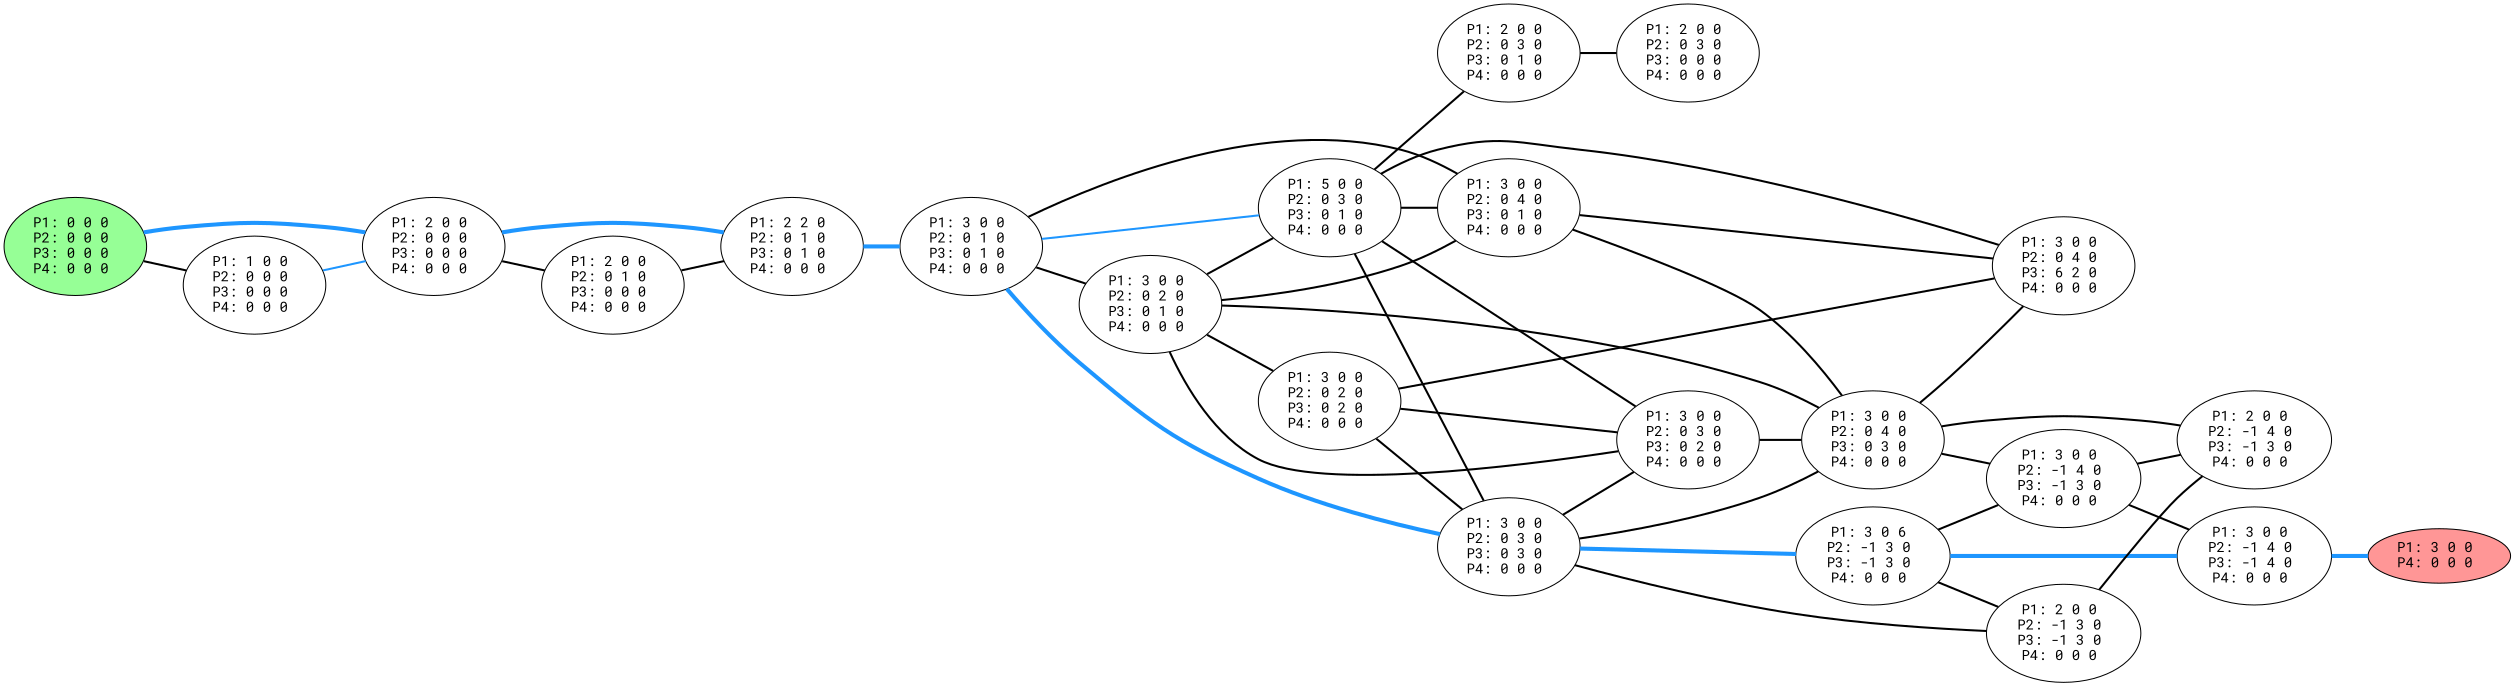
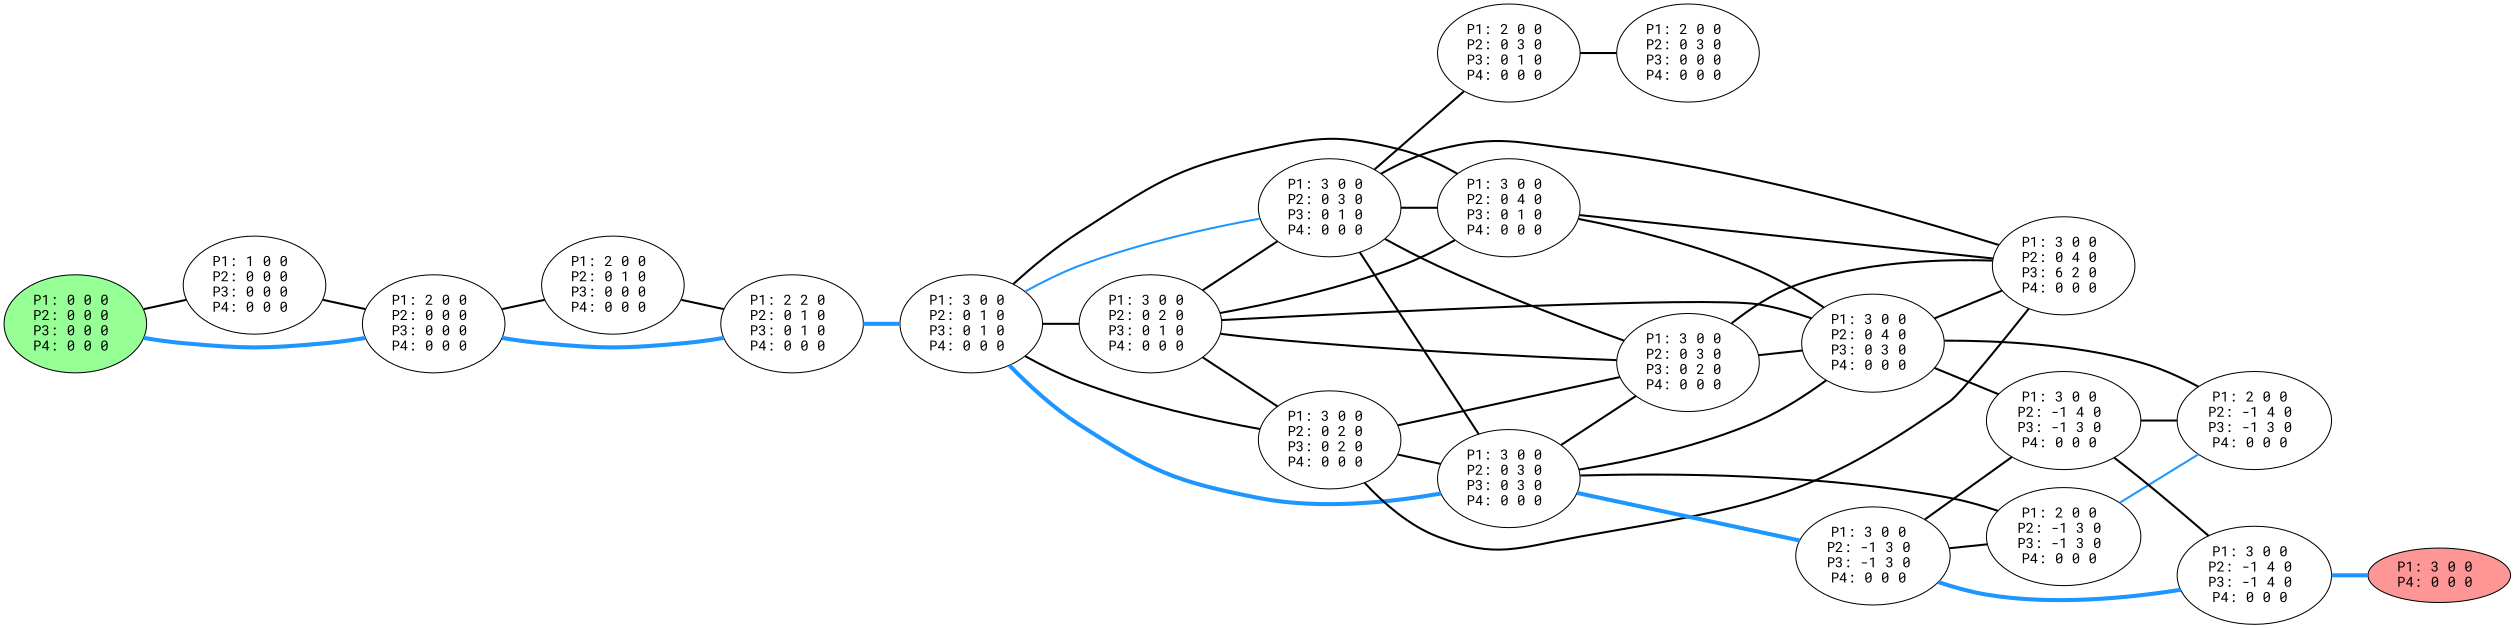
(1330, 208) -> (1330, 208)
(344, 266) -> (344, 305)
none -> (1856, 269)
none -> (1140, 402)
(2148, 530) -> (2159, 478)
(1873, 556) -> (1873, 556)
